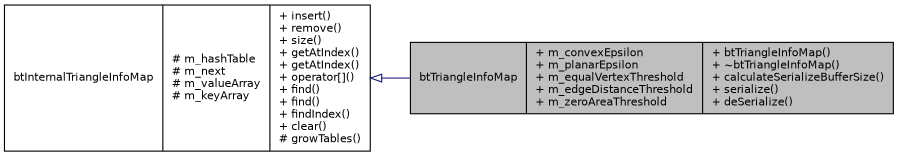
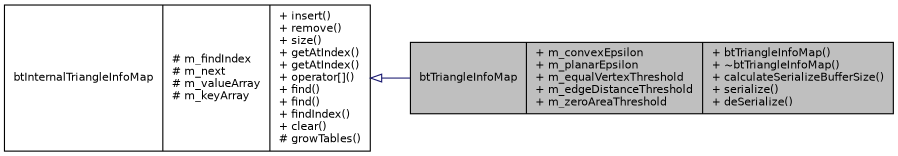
(214, 59) -> (212, 59)
